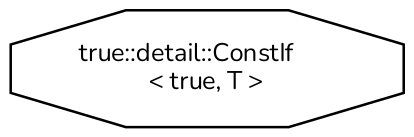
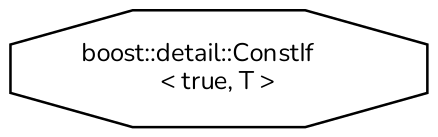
(207, 69) -> (219, 69)
